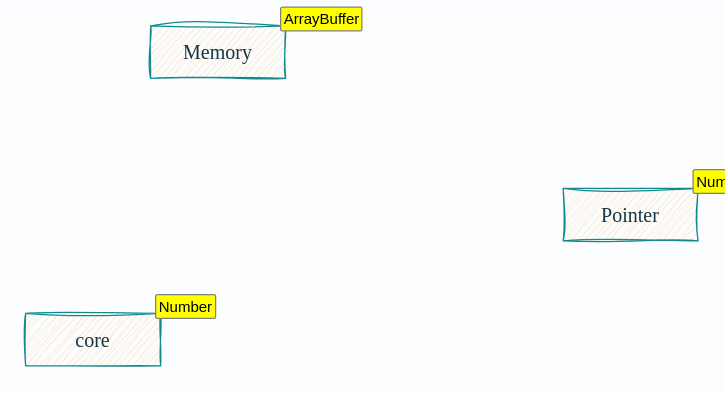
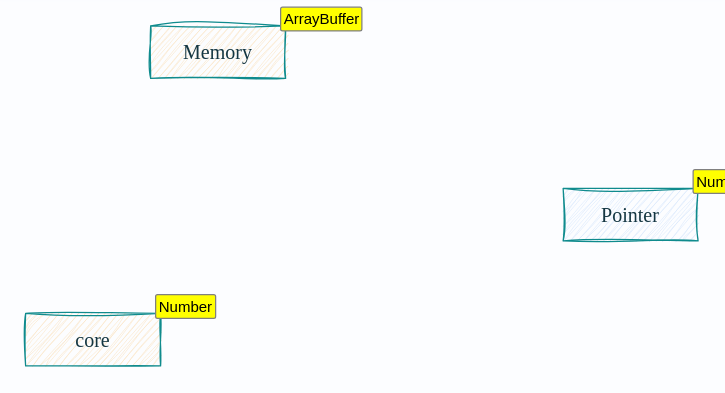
(631, 214) -> (631, 214)
